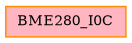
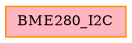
(66, 22) -> (66, 22)
